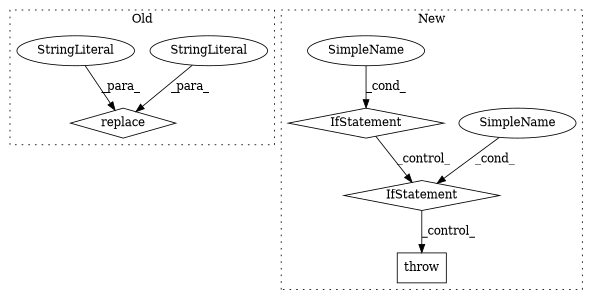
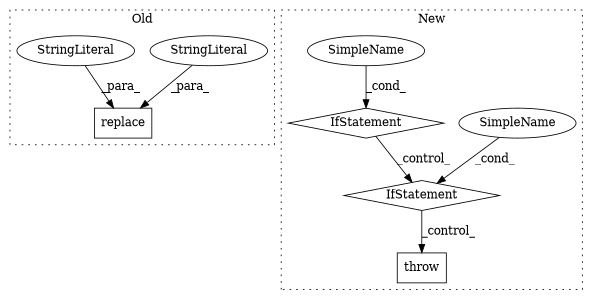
(123, 123) -> (123, 123)
